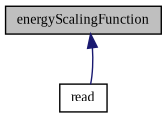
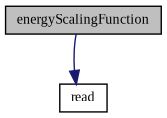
(93, 66) -> (74, 52)
